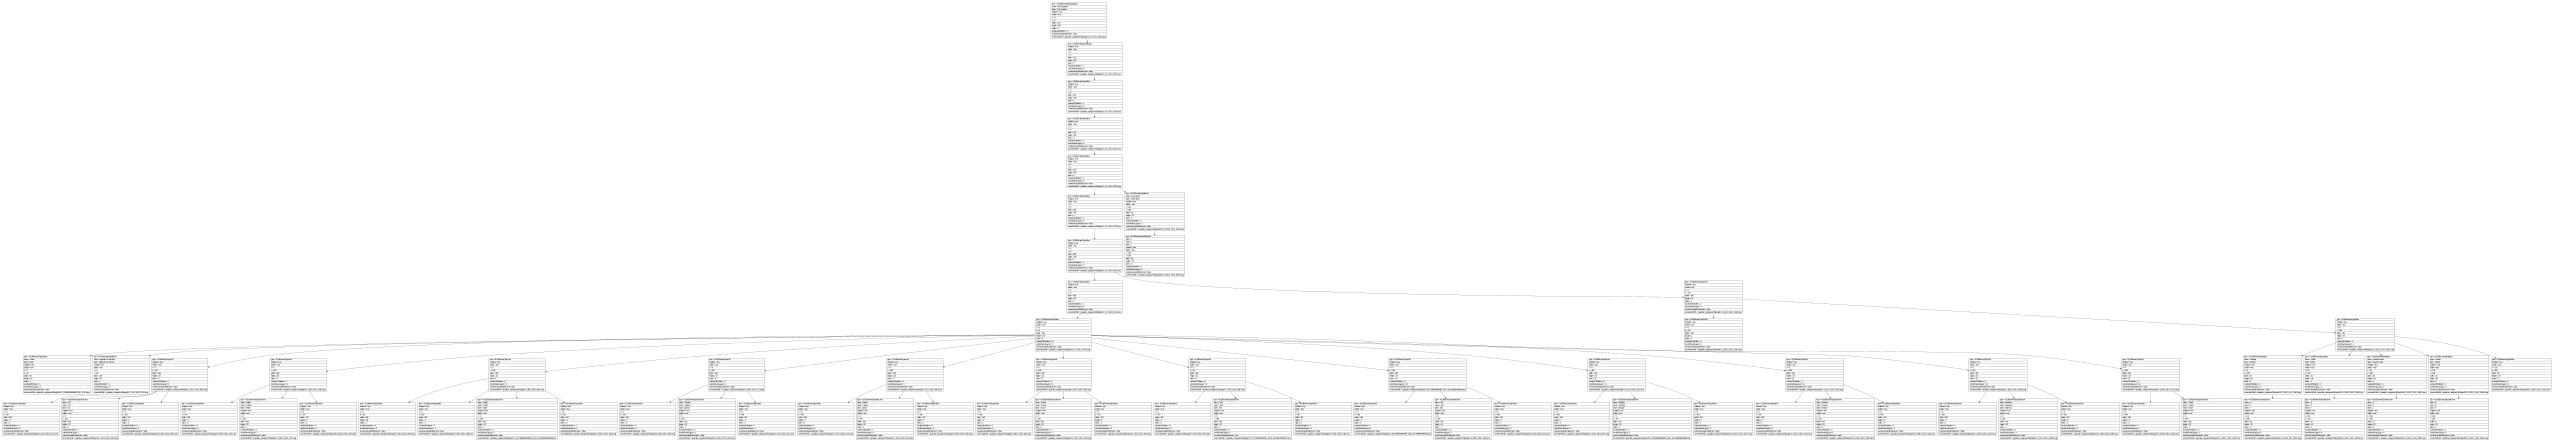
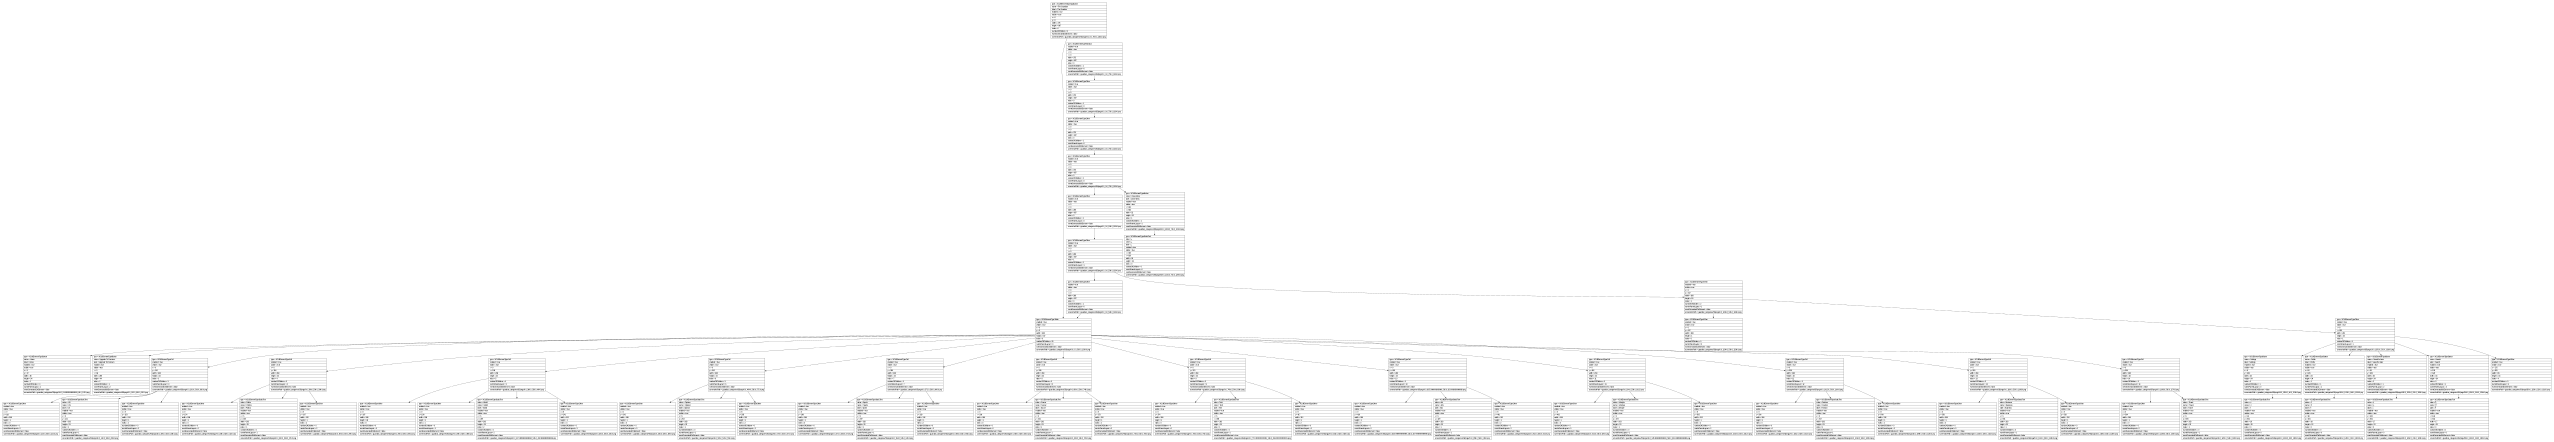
(1087, 40) -> (1063, 177)
